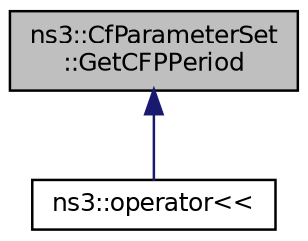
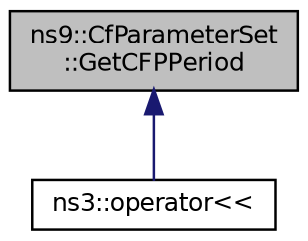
(154, 51) -> (154, 51)
